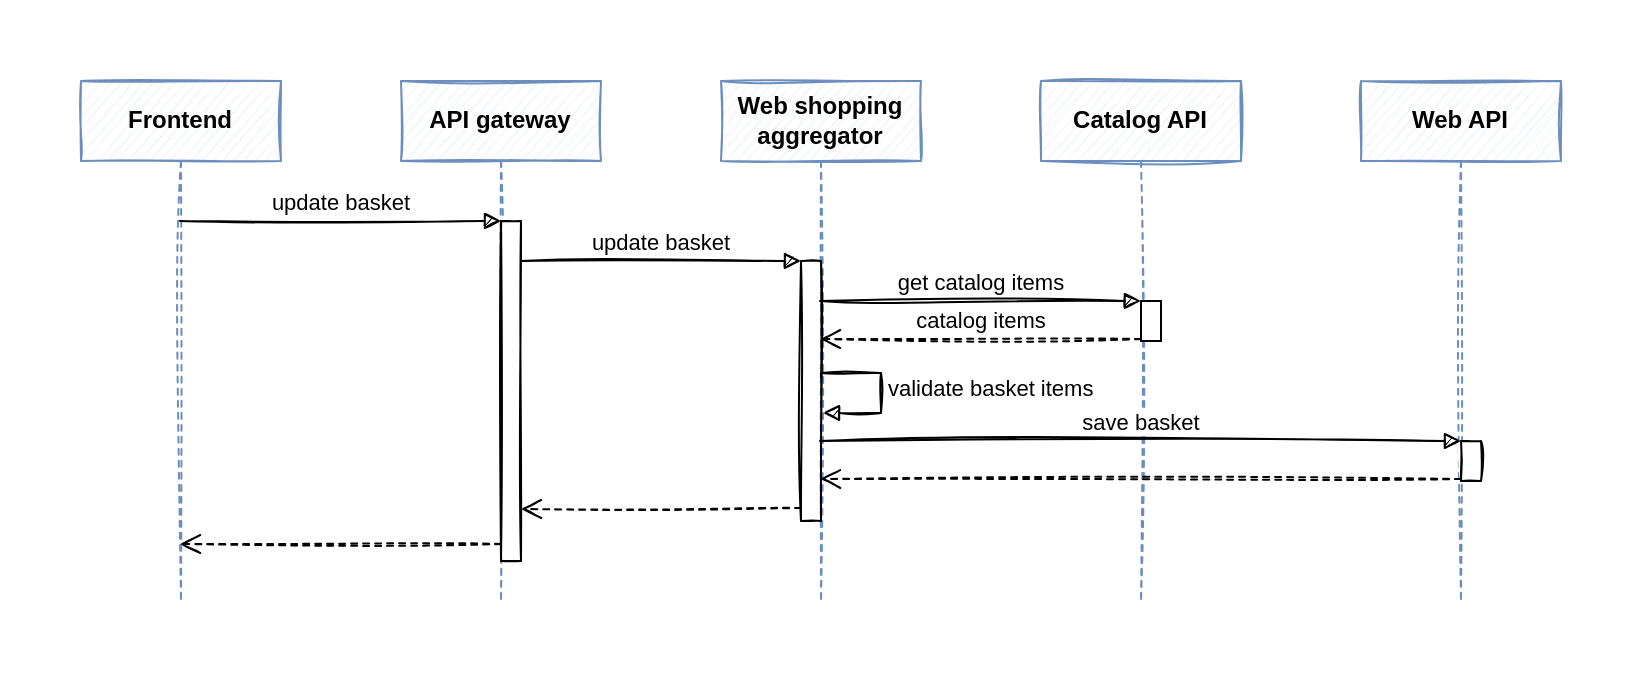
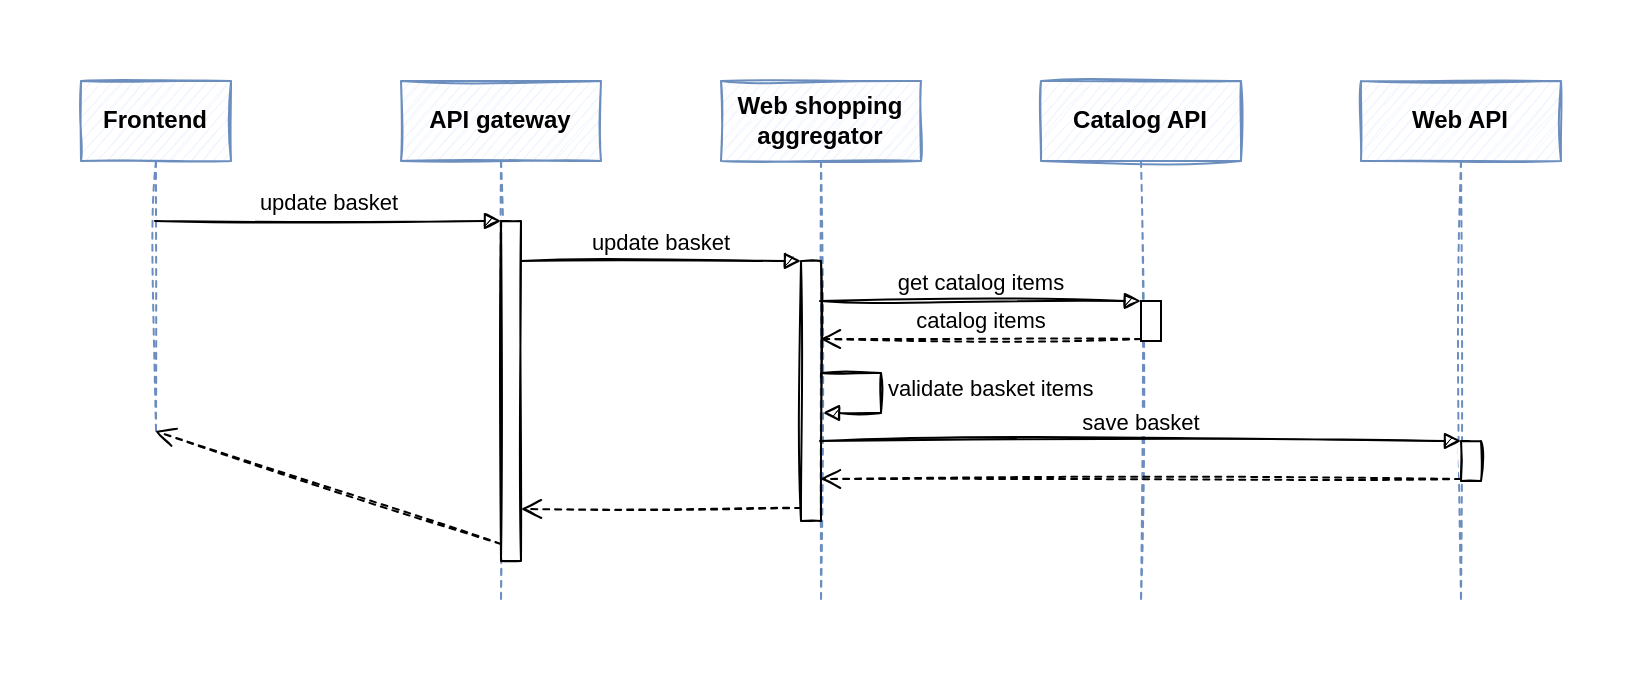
(181, 341) -> (156, 256)
